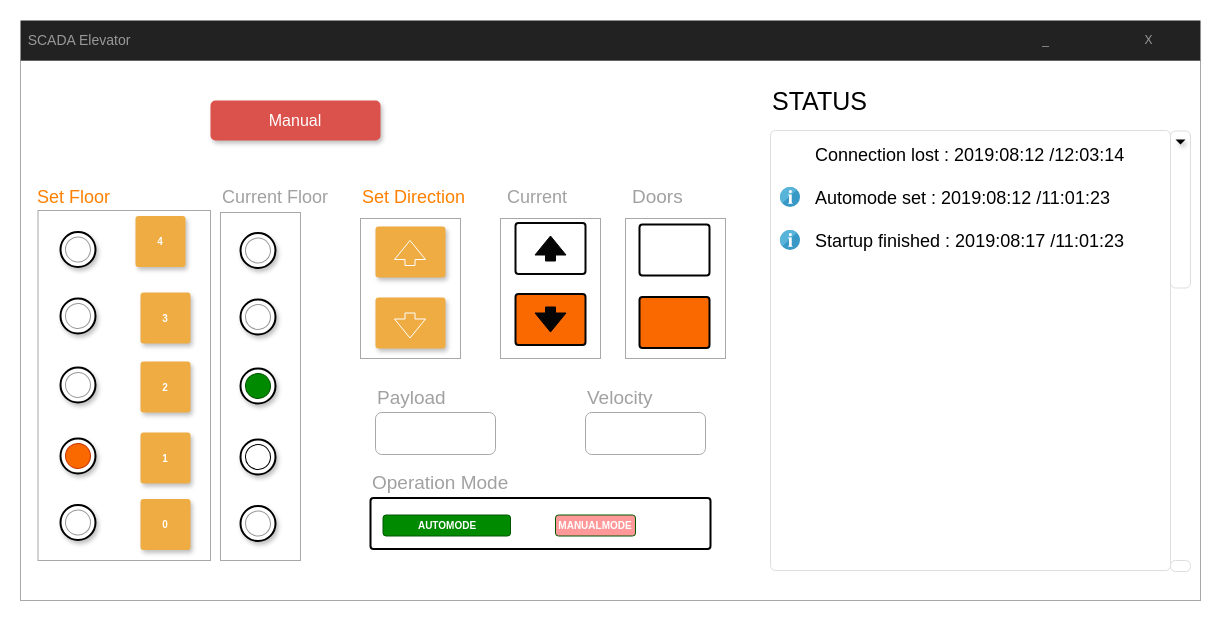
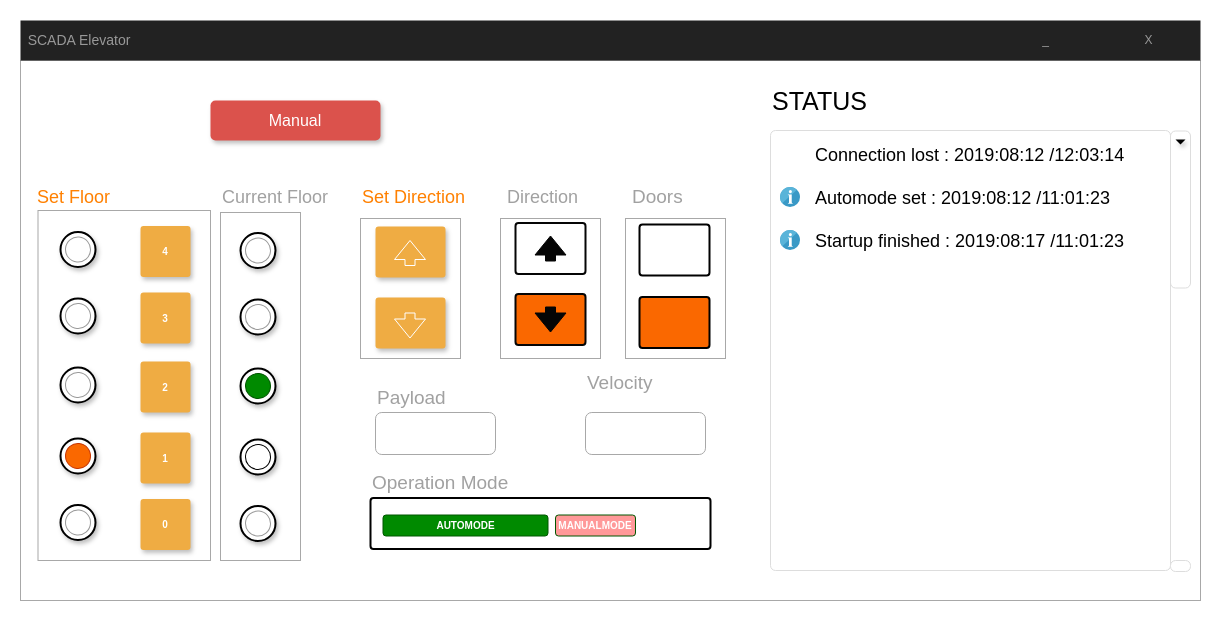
(527, 198) -> (530, 198)
(161, 242) -> (166, 252)
(646, 399) -> (646, 384)
(447, 526) -> (466, 526)
